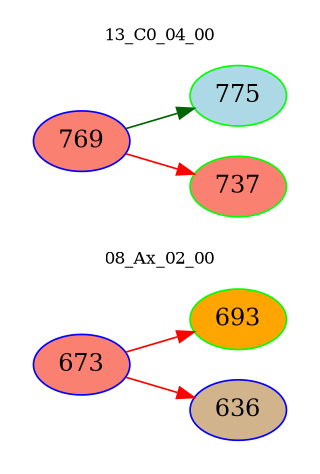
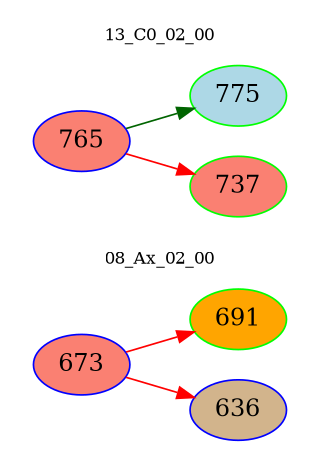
(160, 36) -> (160, 36)
(82, 141) -> (82, 141)
(238, 319) -> (238, 319)
